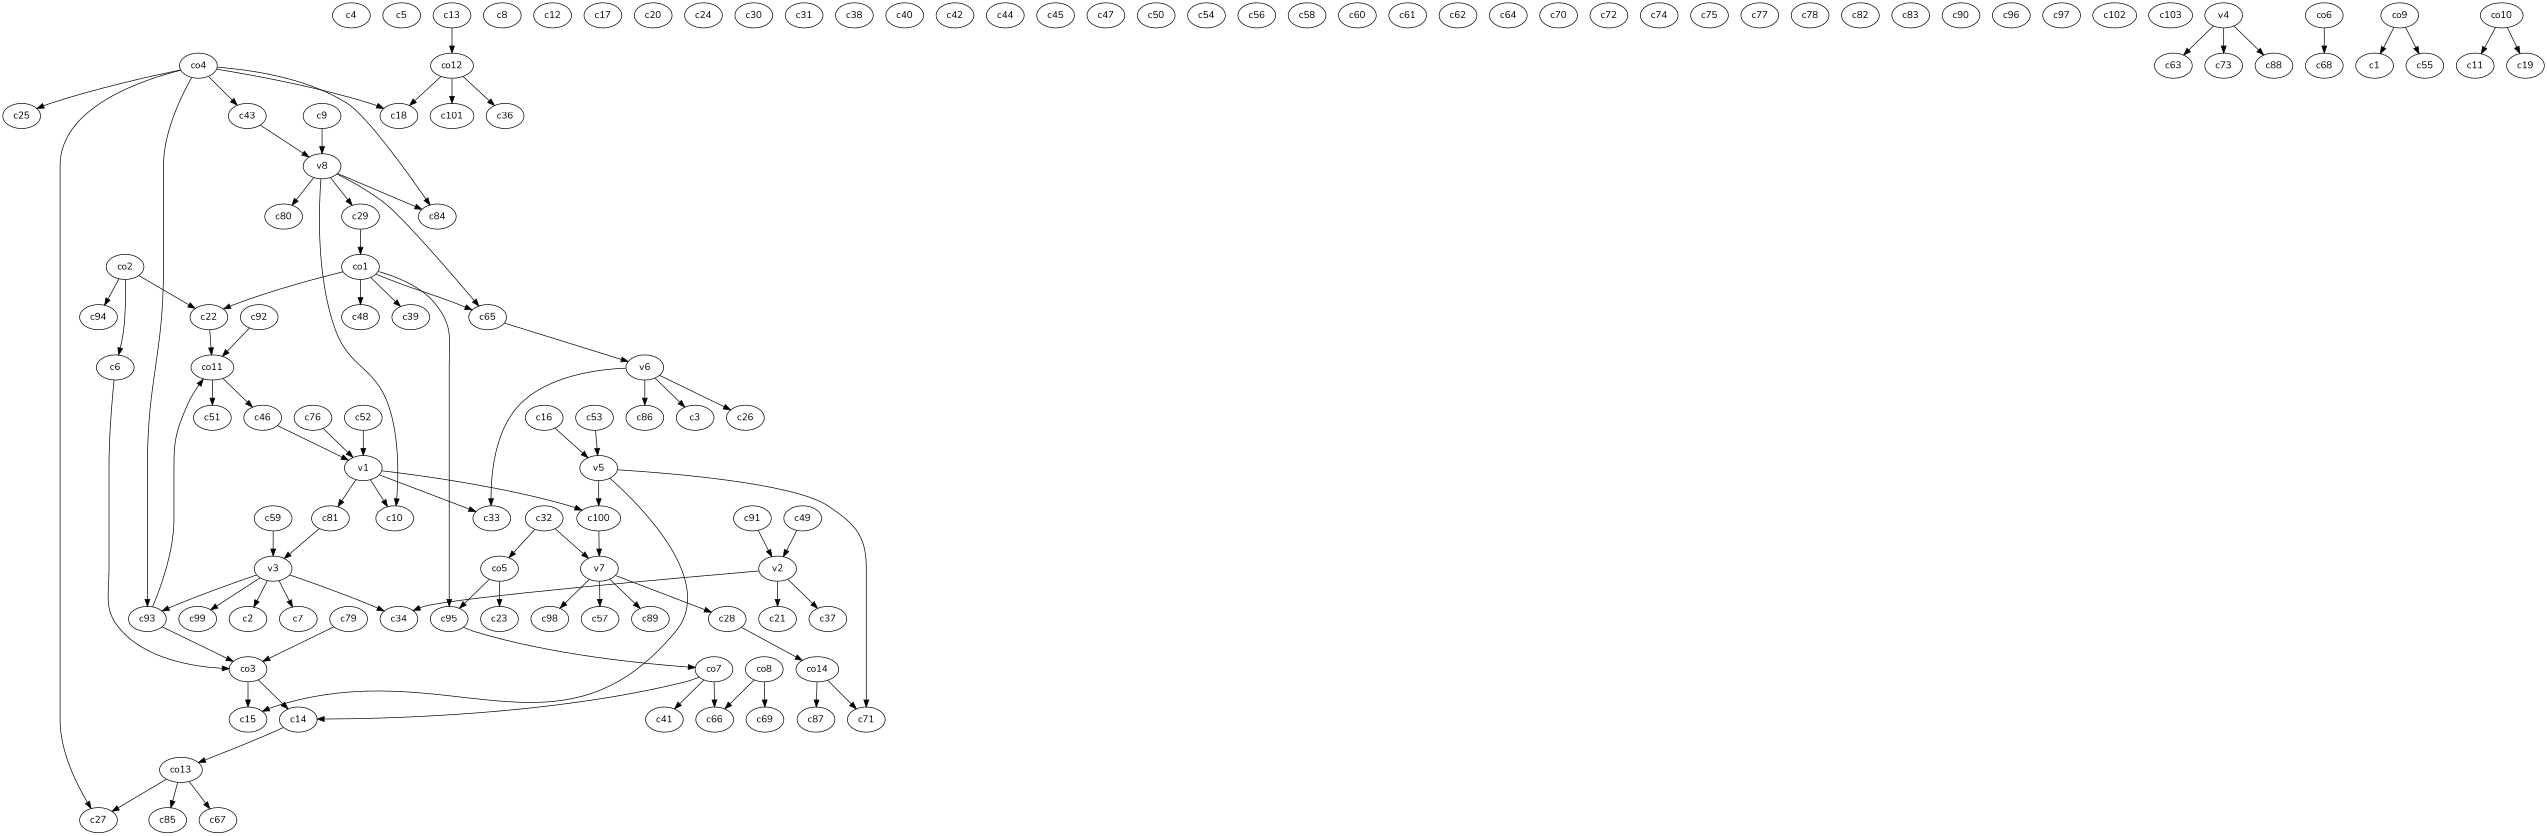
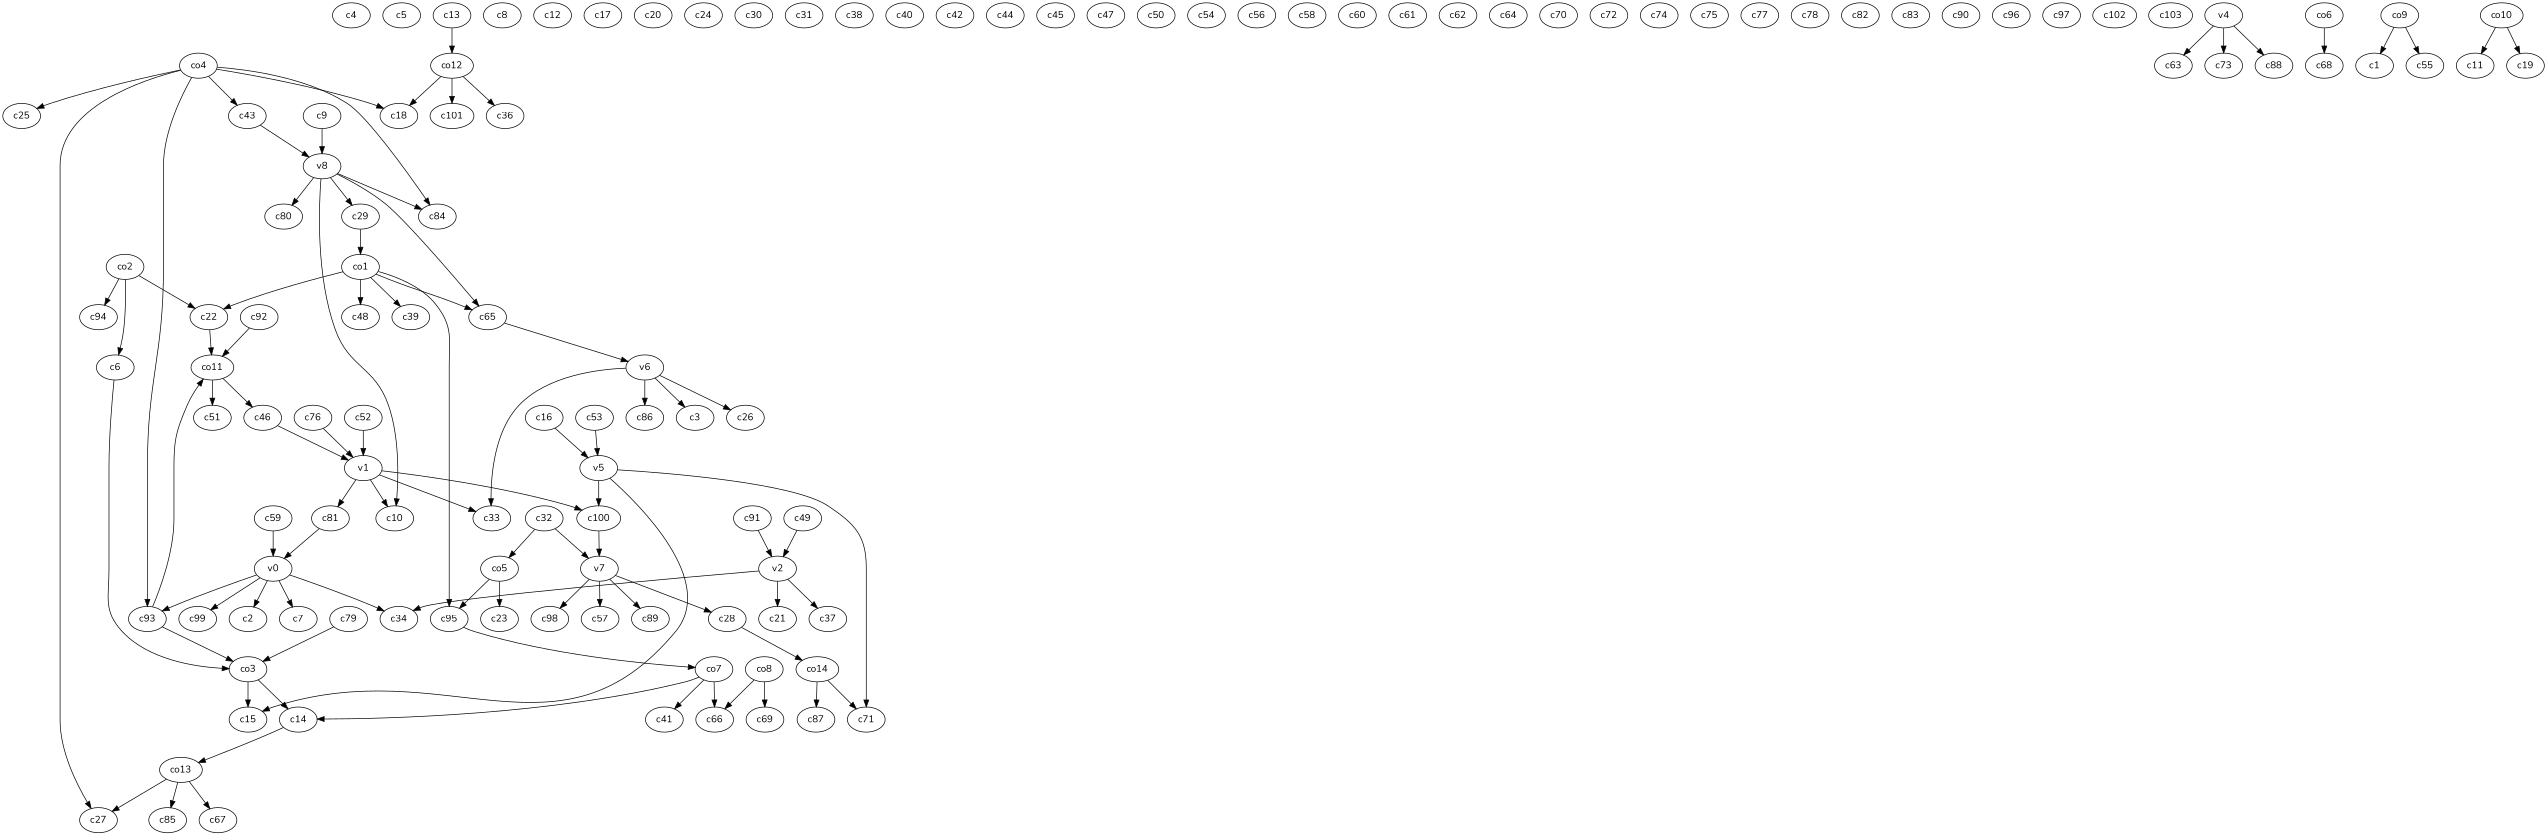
(273, 569) -> (273, 569)
